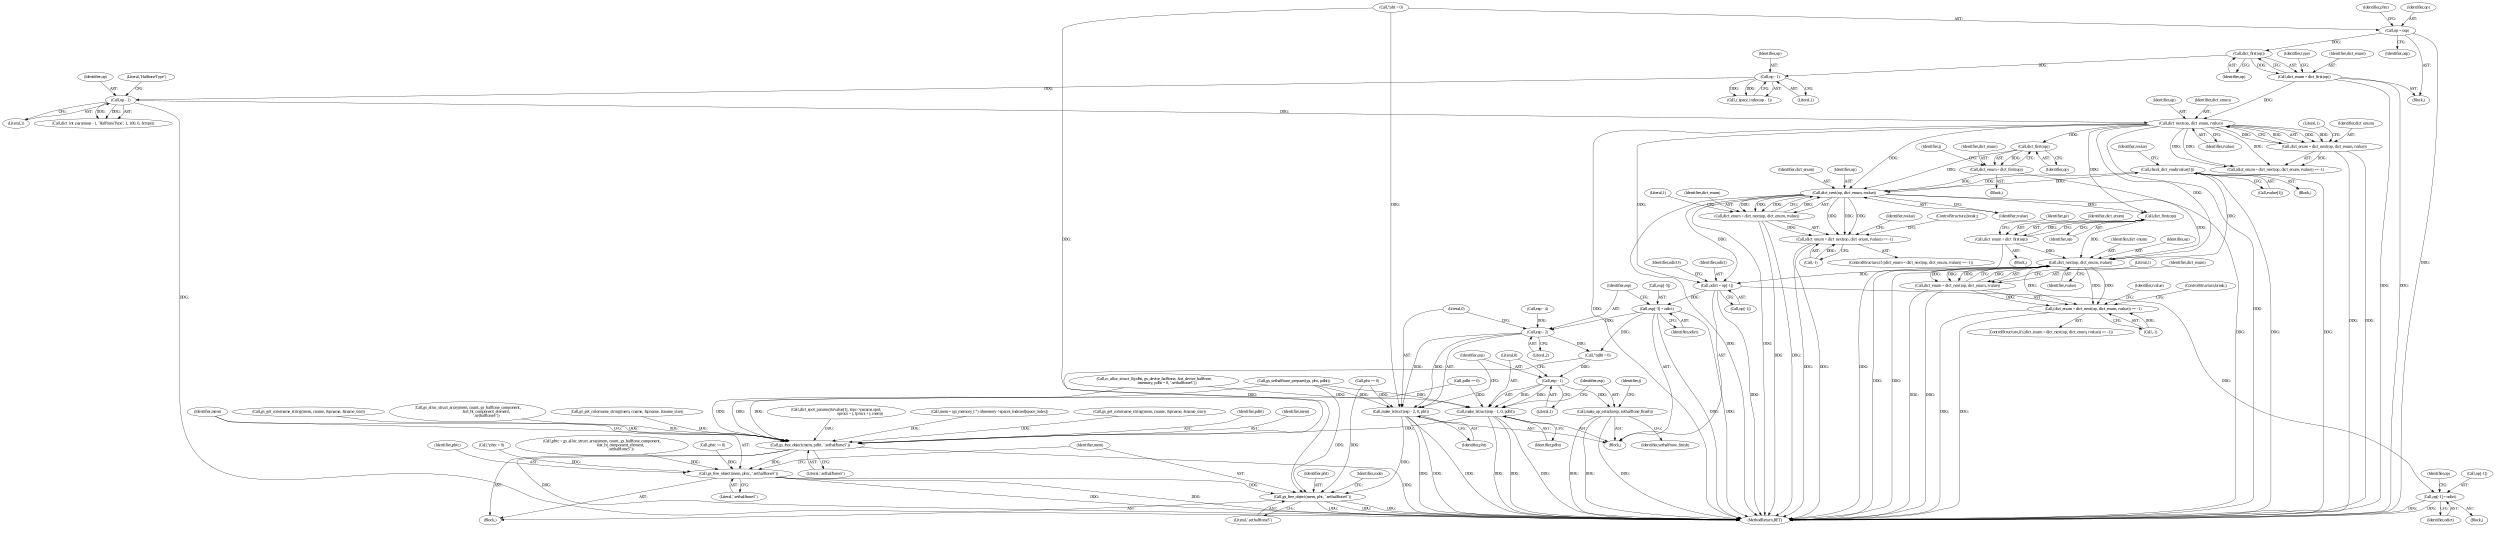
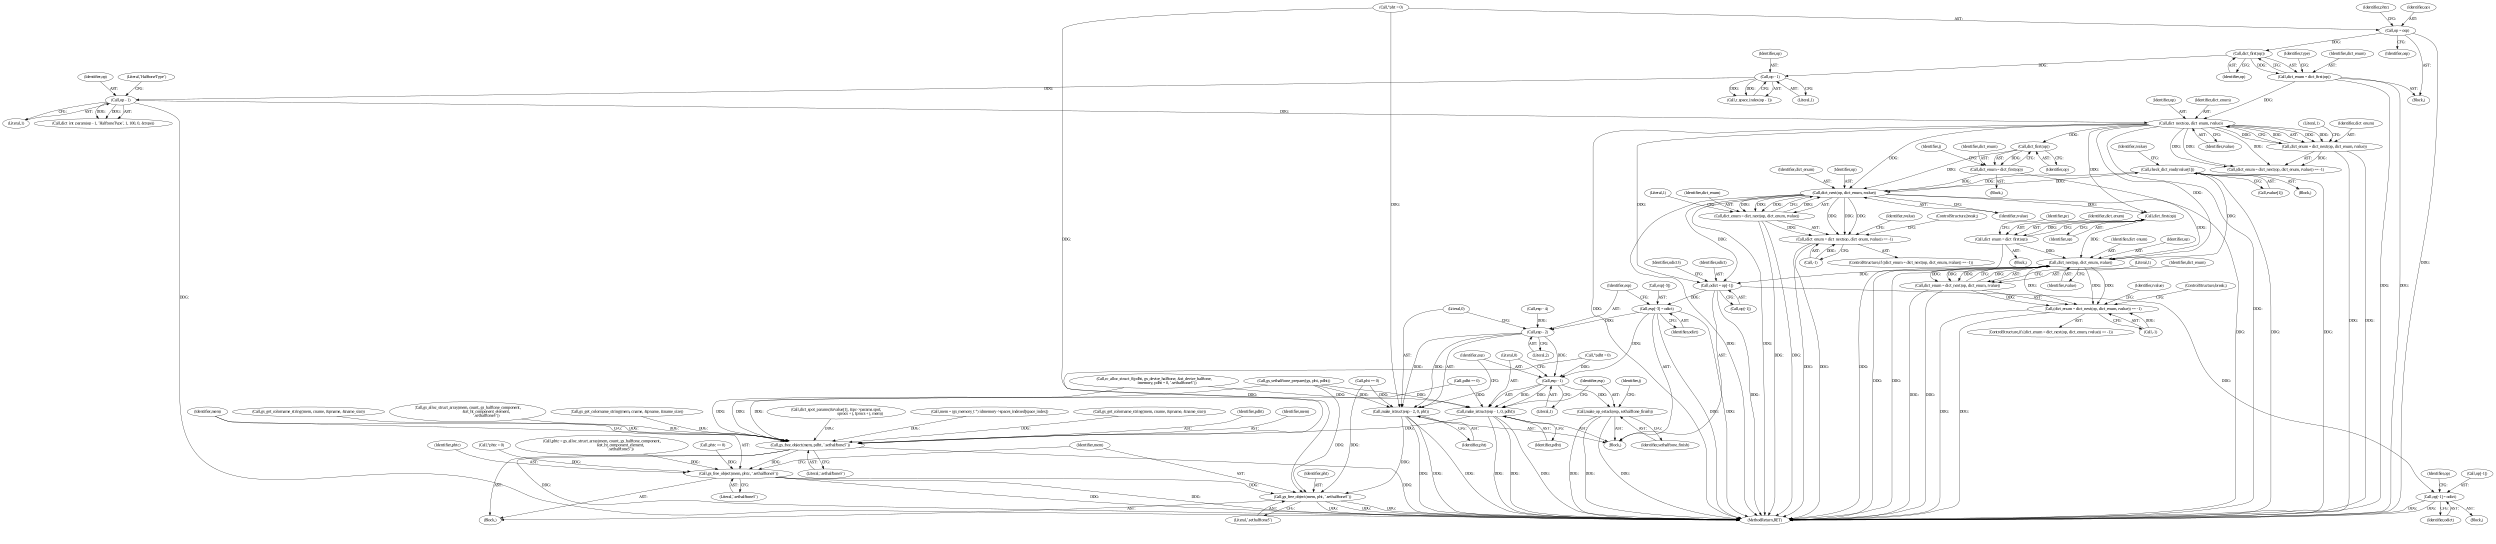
(1621, 328) -> (1619, 361)
(1568, 342) -> (1557, 353)
none -> (1639, 431)
(1370, 474) -> none
